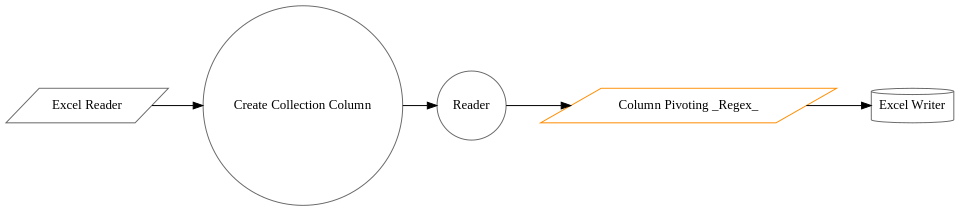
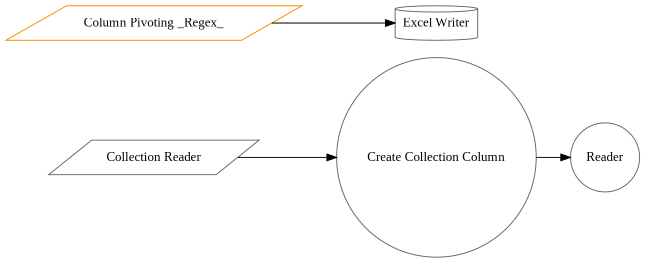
(87, 106) -> (154, 157)
(534, 106) -> none
